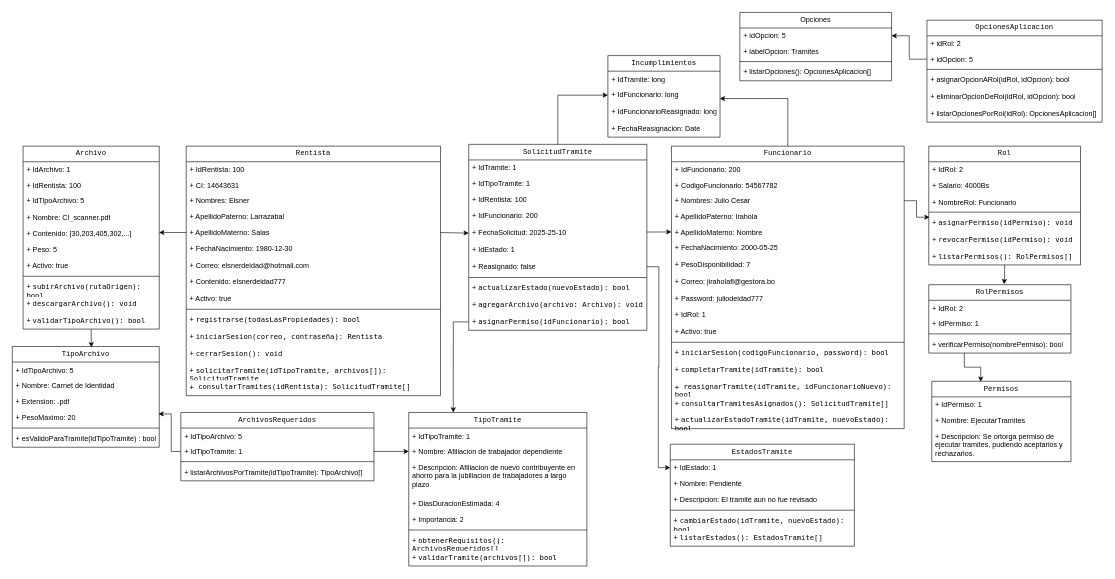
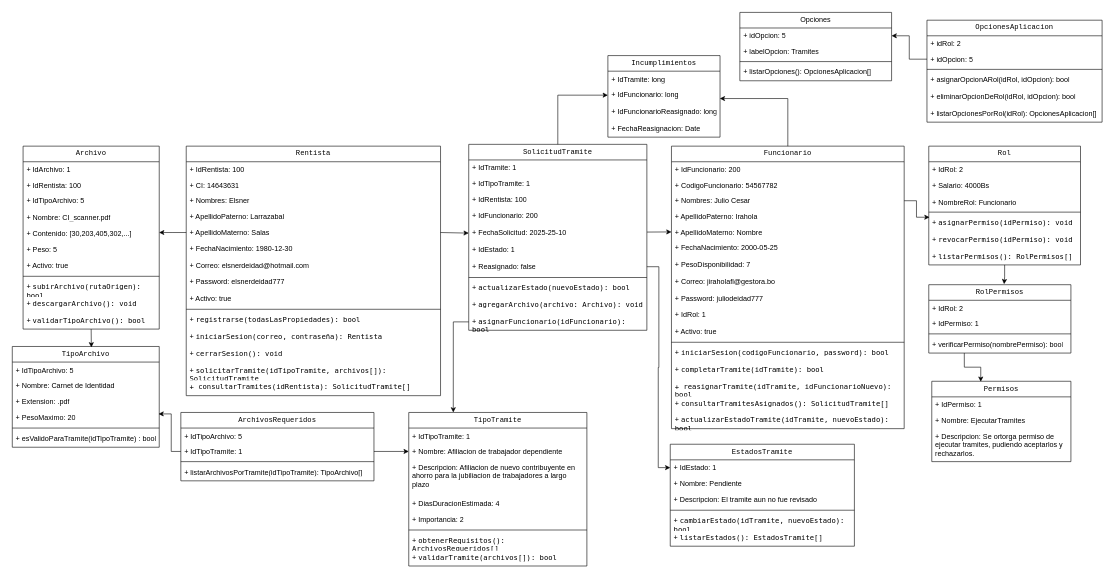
(241, 282) -> (240, 282)
(540, 322) -> (547, 322)
